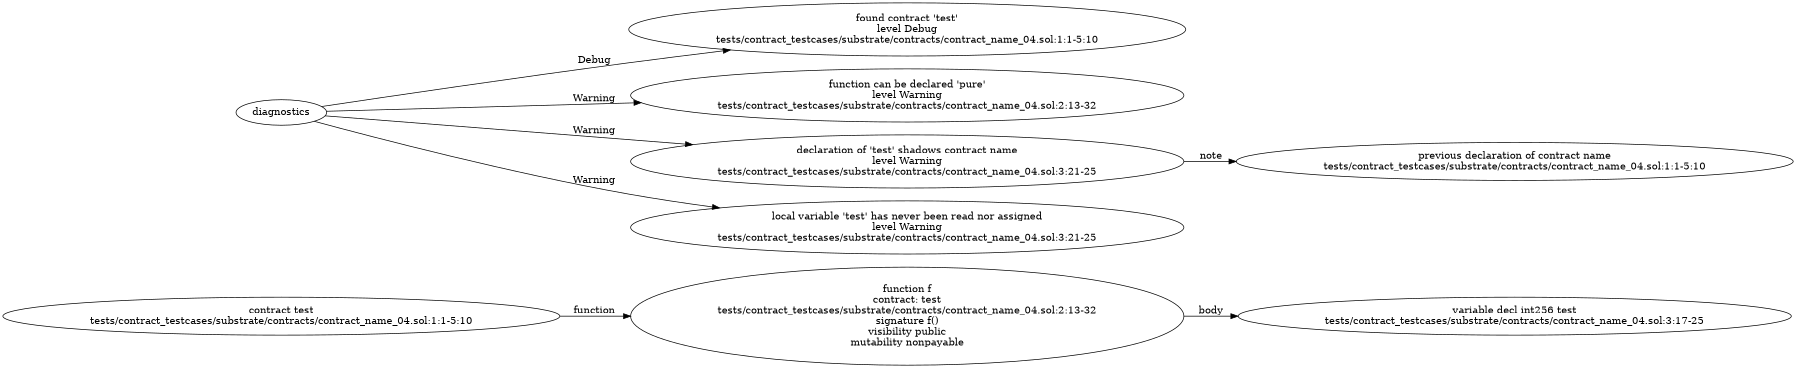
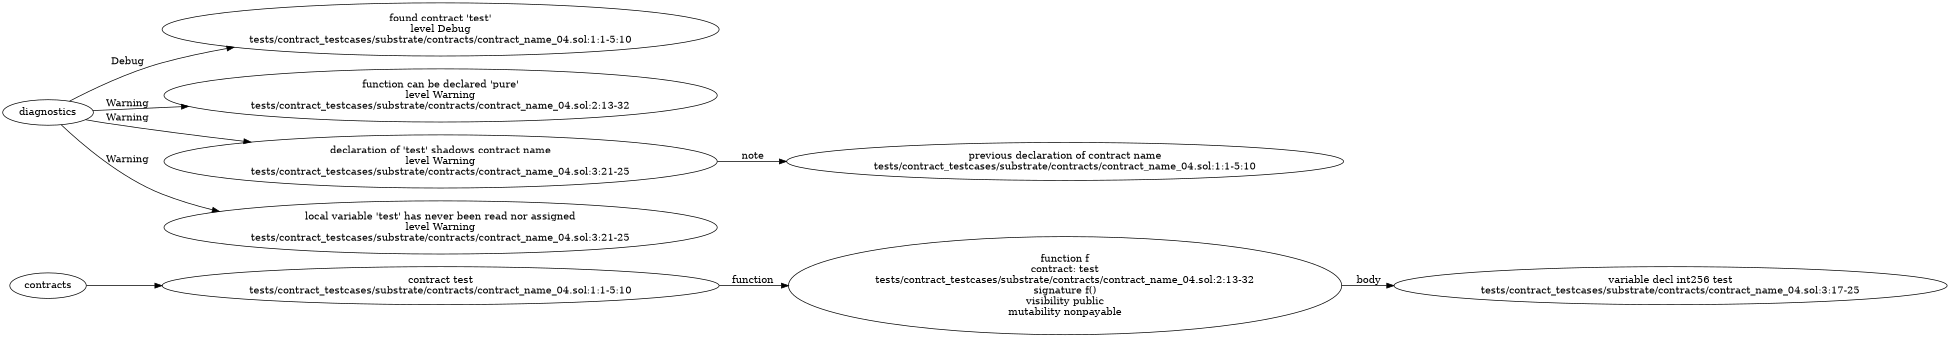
none -> (48, 286)
